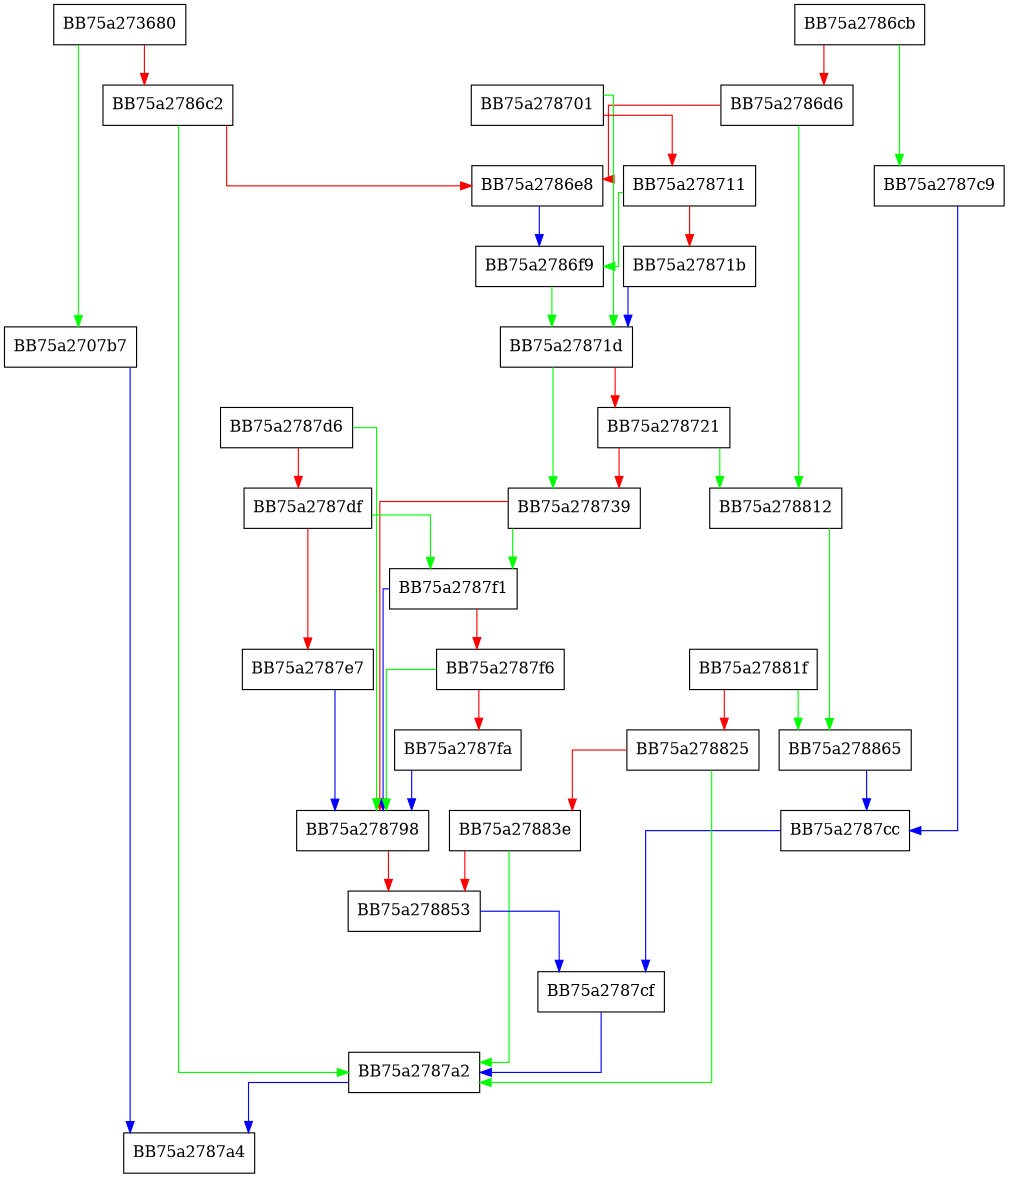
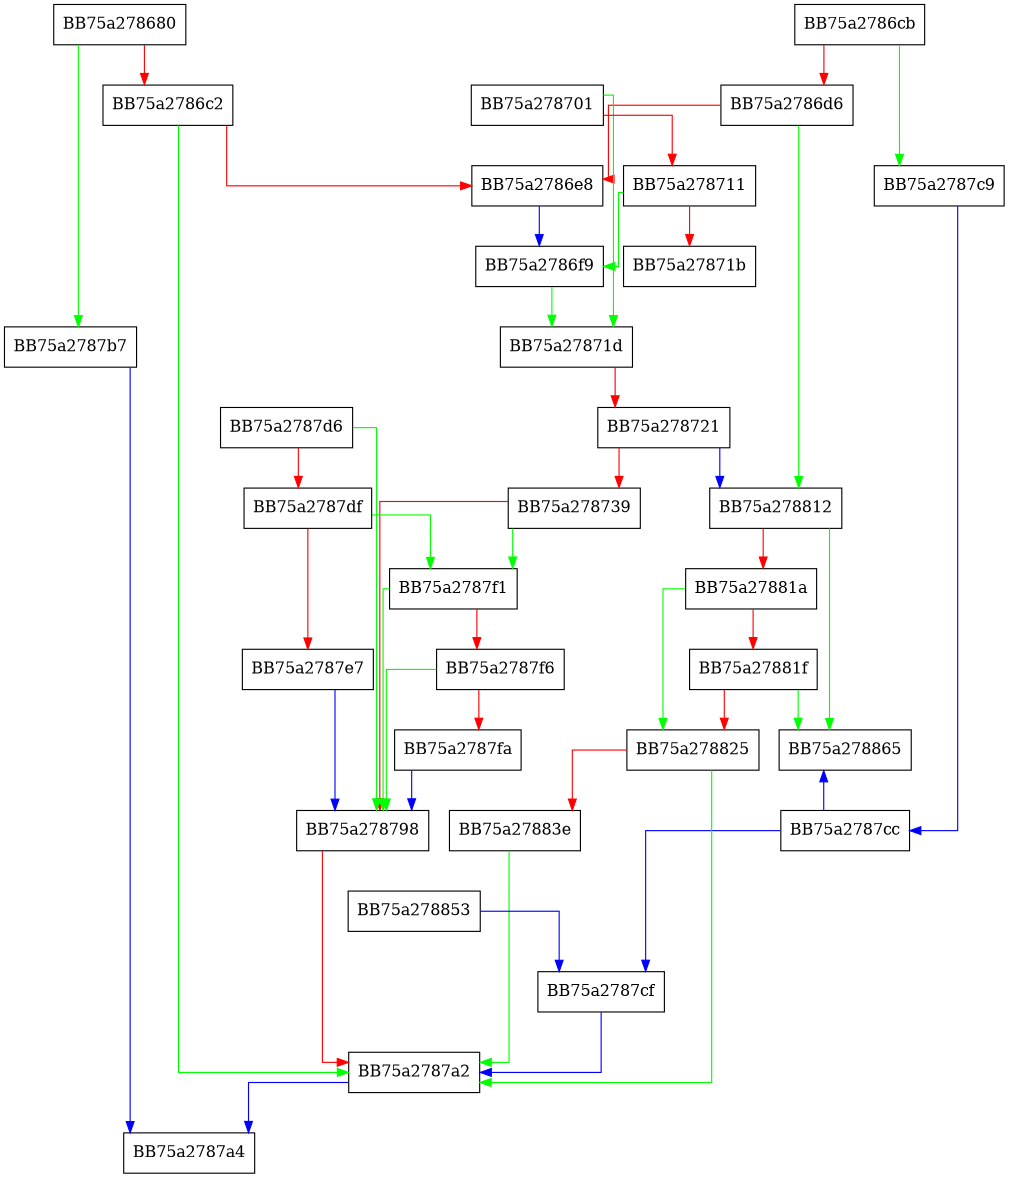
(120, 25) -> (120, 25)
(628, 301) -> none
(71, 347) -> (71, 347)
(553, 422) -> none
(720, 462) -> (720, 462)
none -> (751, 589)
(383, 691) -> (383, 691)
(867, 785) -> (824, 796)
(388, 865) -> (322, 964)
(465, 865) -> none
